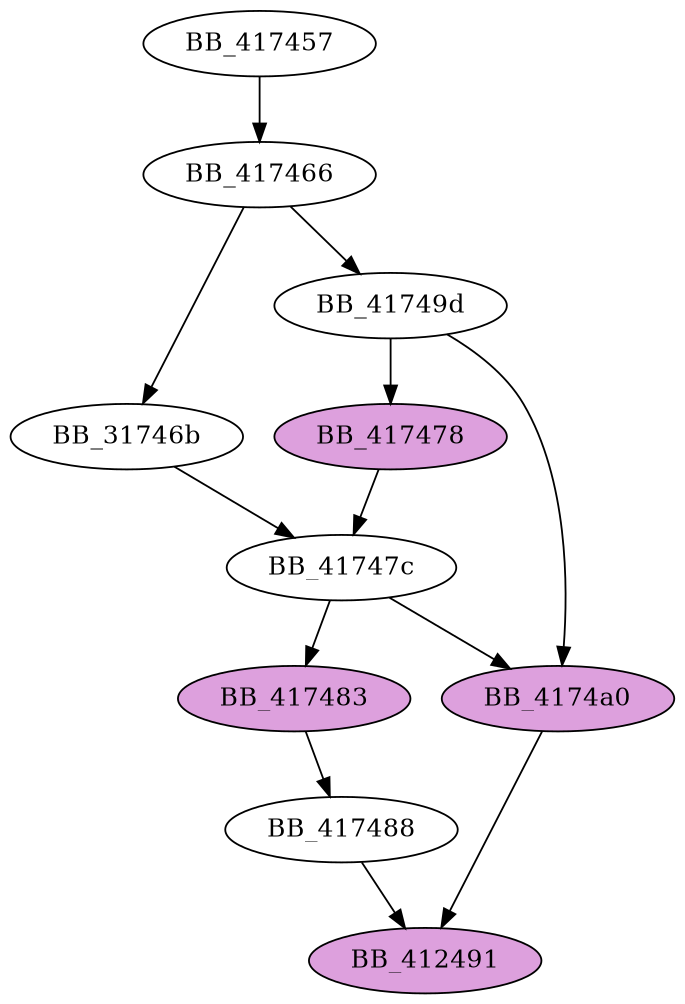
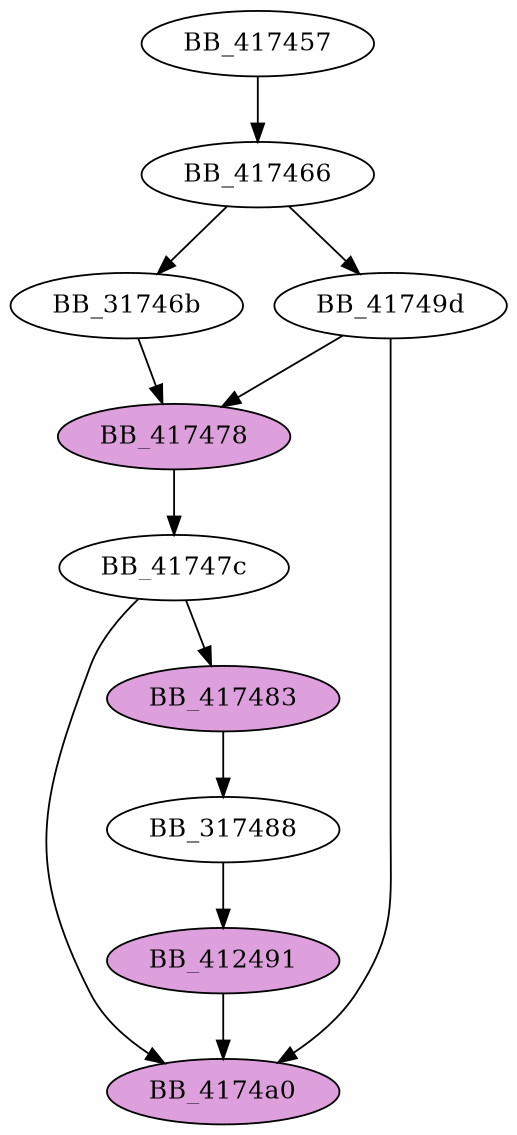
(226, 498) -> (147, 362)
(496, 821) -> (223, 1017)
(341, 830) -> (223, 830)
